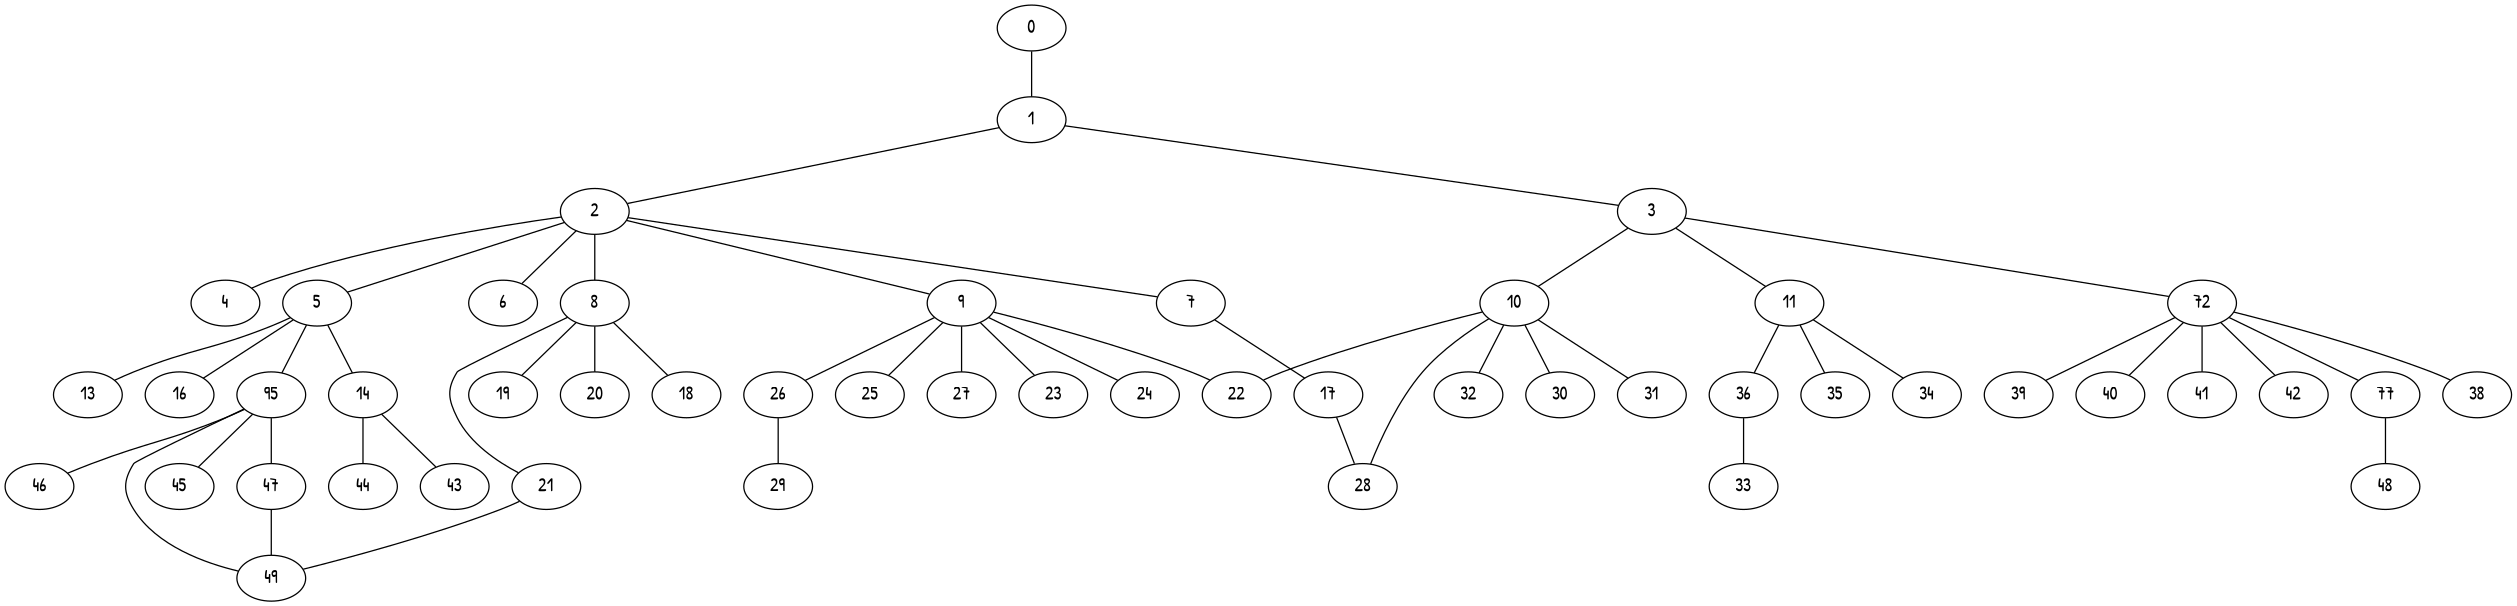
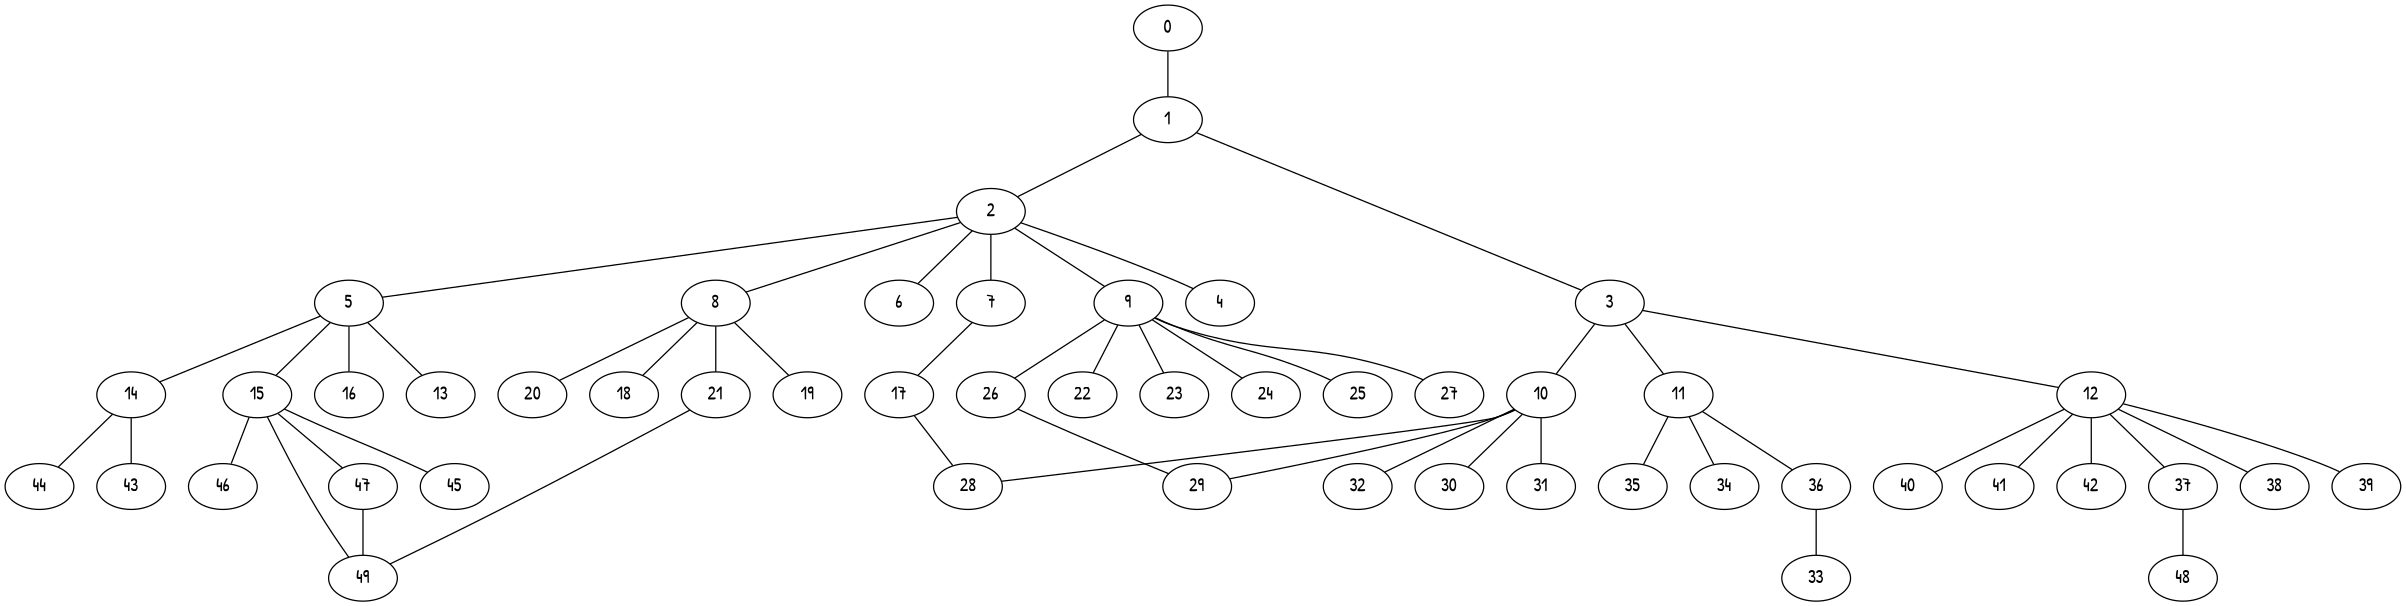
(2202, 303) -> (2091, 395)
(1372, 342) -> (1374, 449)
(271, 395) -> (257, 395)
(2385, 395) -> (2183, 487)
